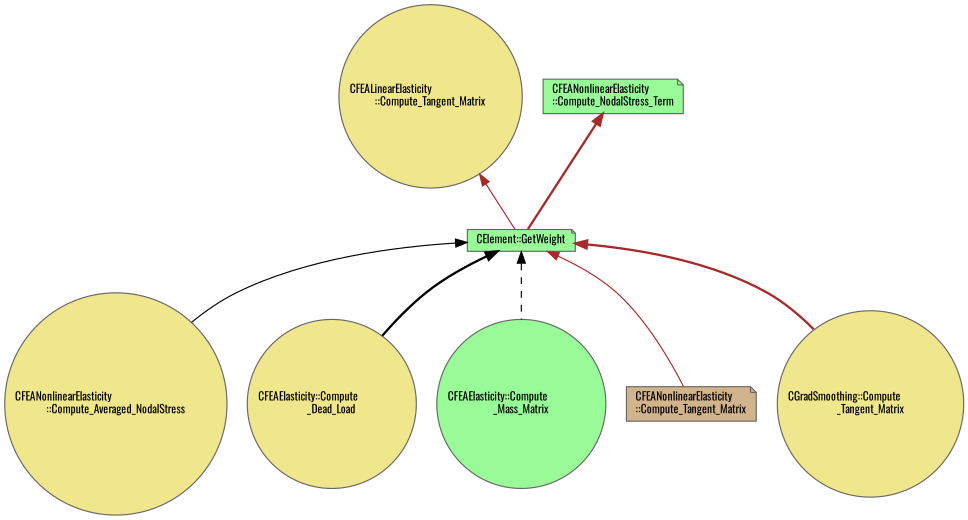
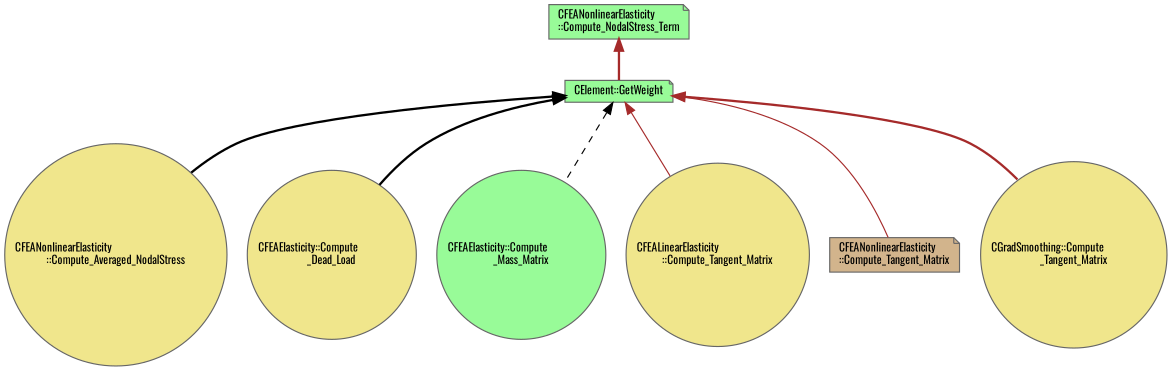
(500, 207) -> (651, 144)
(317, 264) -> (367, 115)
